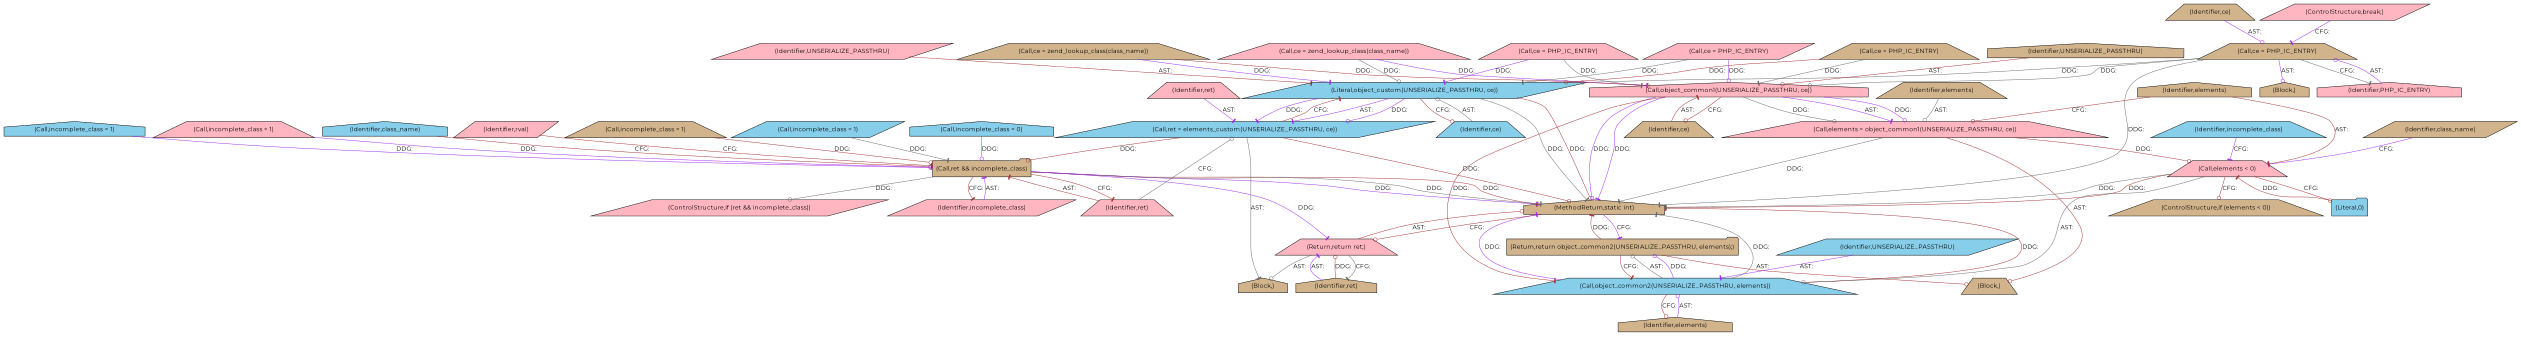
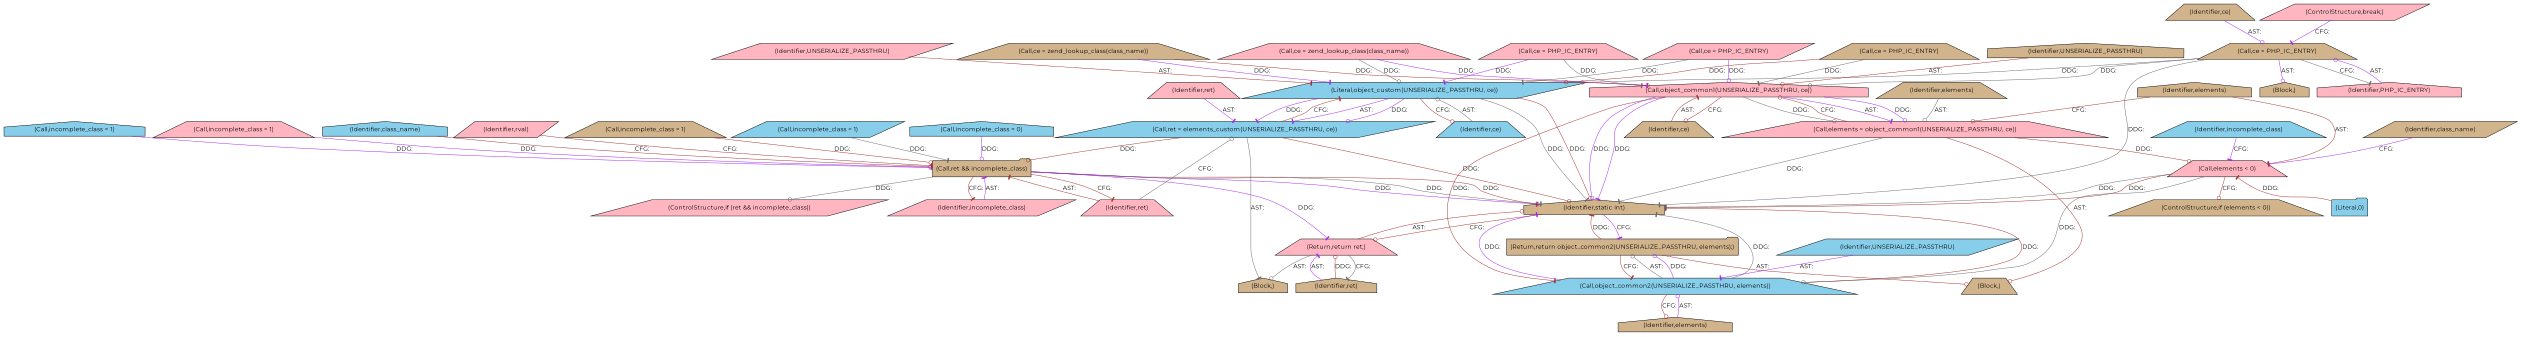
none -> (1815, 109)
(2292, 188) -> none
(1594, 208) -> (1594, 208)
(2068, 227) -> (2068, 227)
